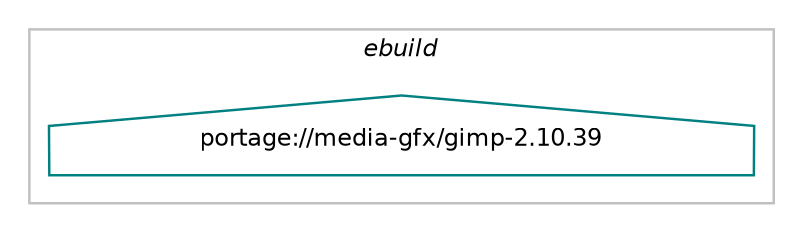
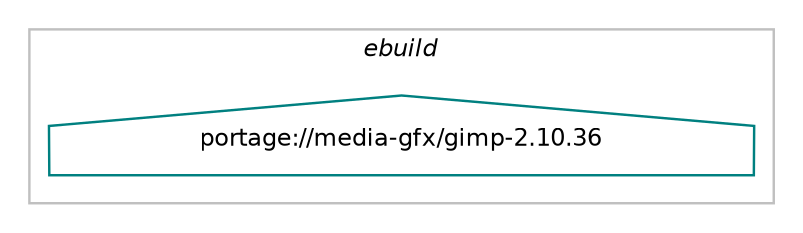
(402, 140) -> (402, 140)
